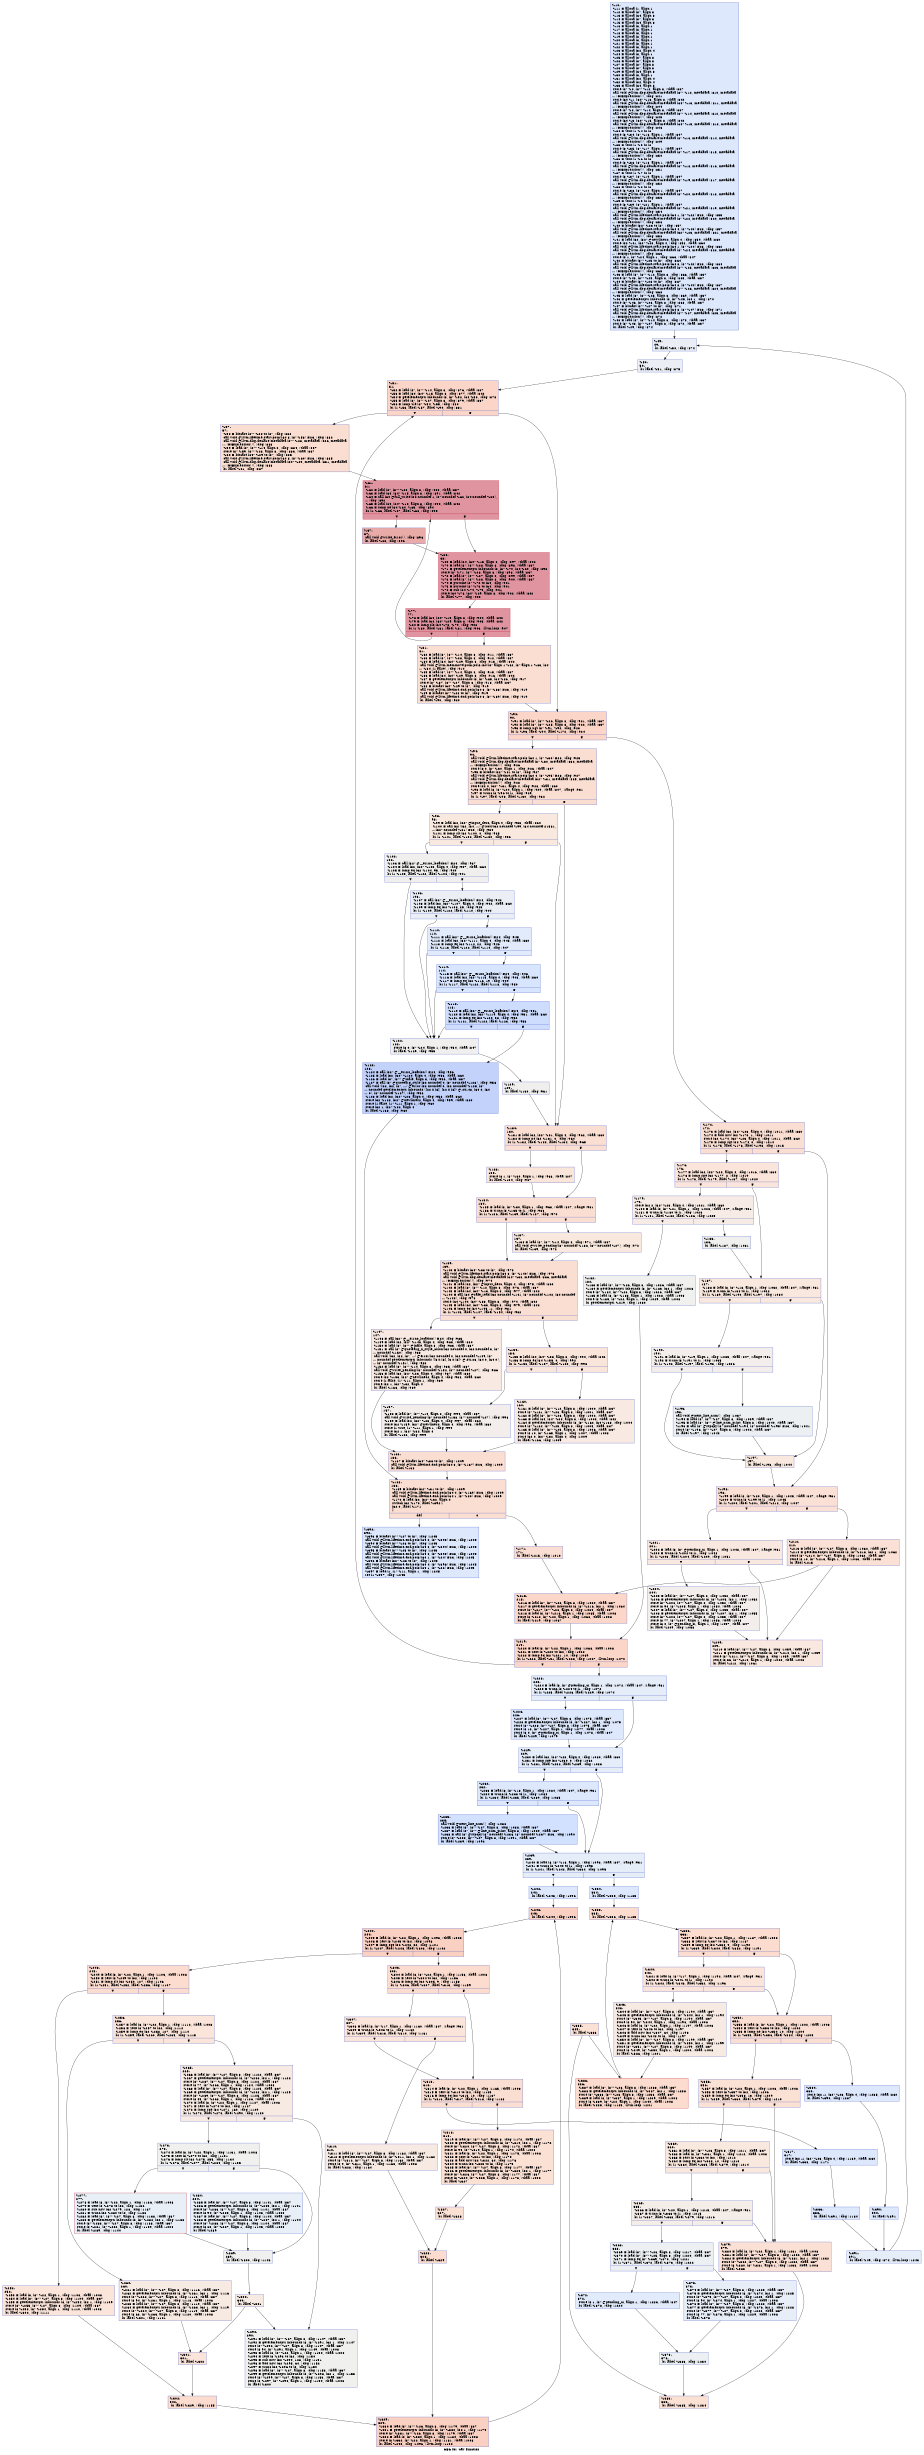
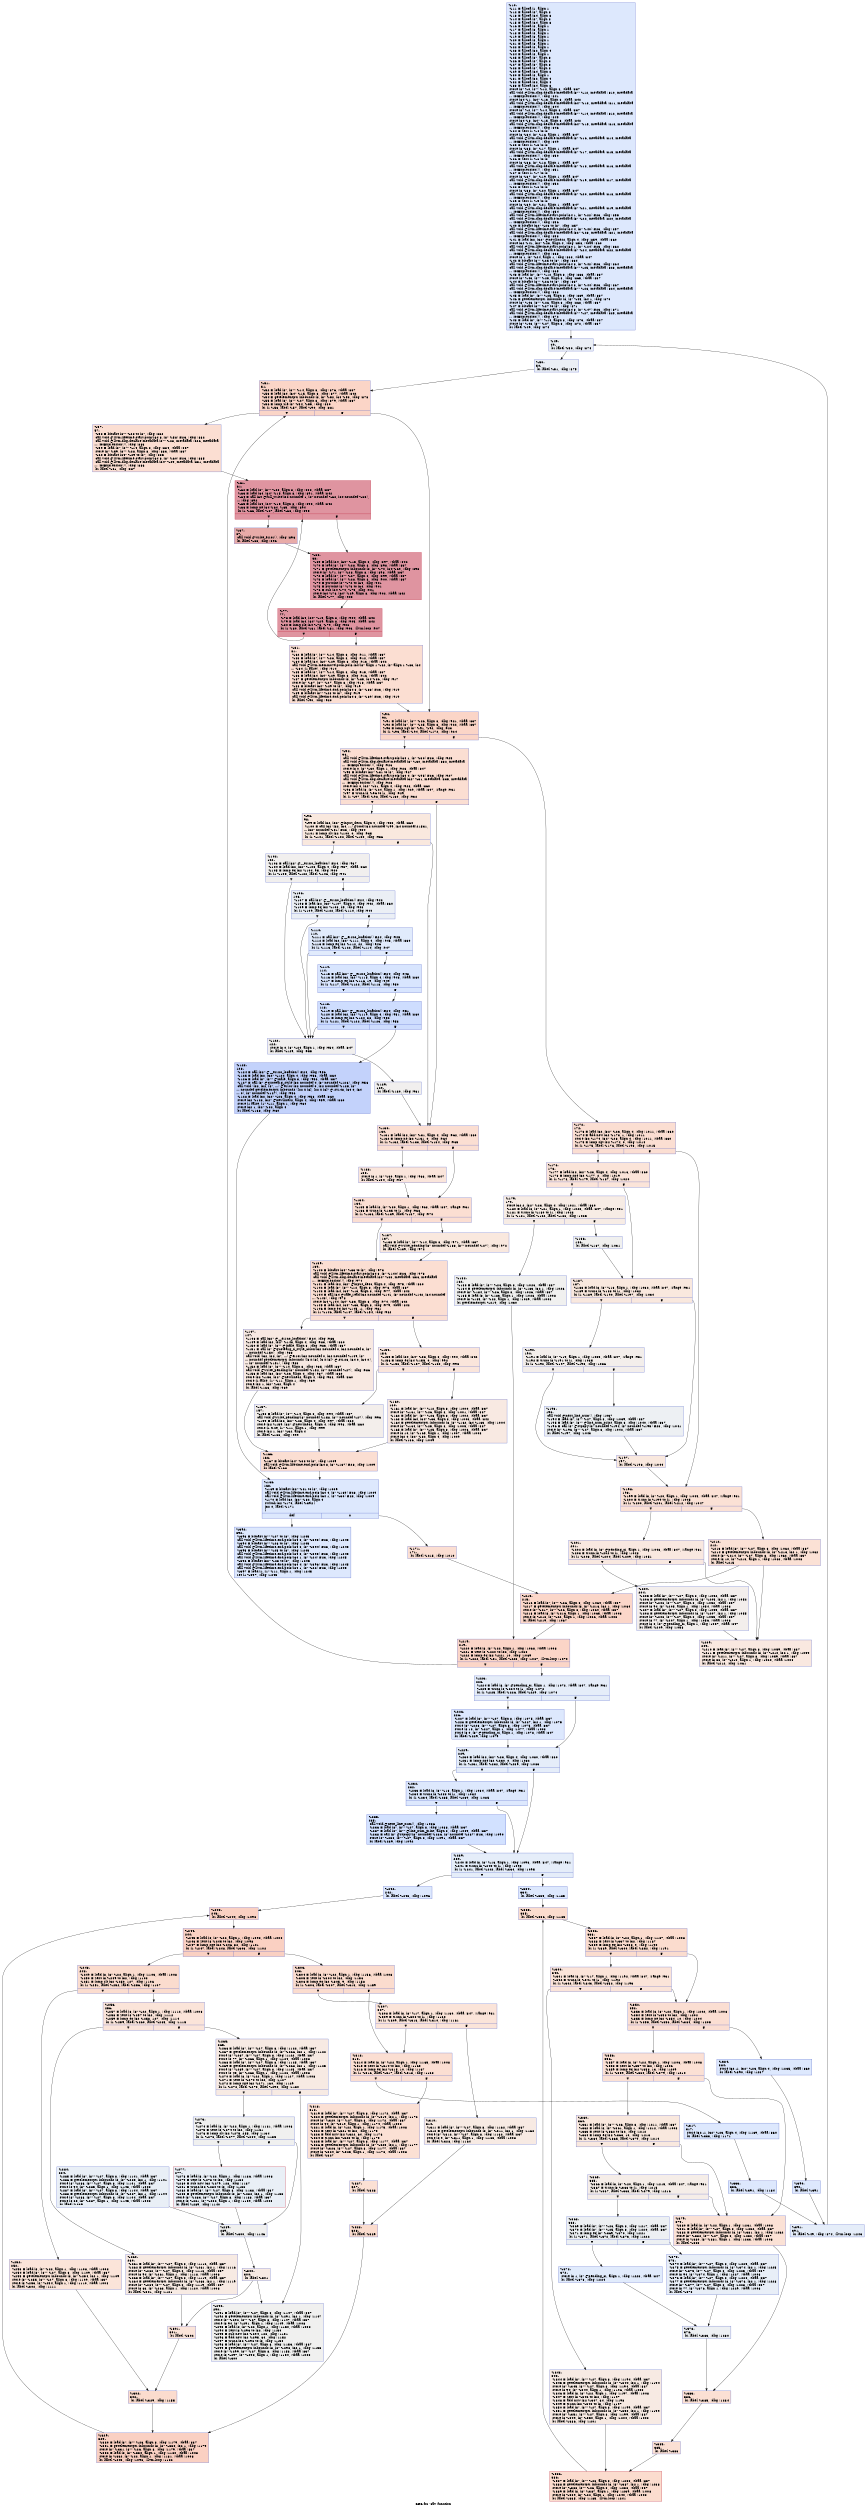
(434, 1013) -> none
(448, 1499) -> (320, 1499)
(569, 2238) -> (687, 2421)
